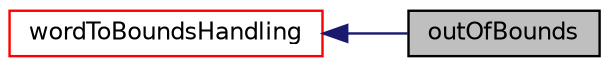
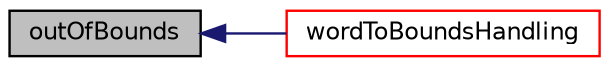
(378, 33) -> (256, 33)
